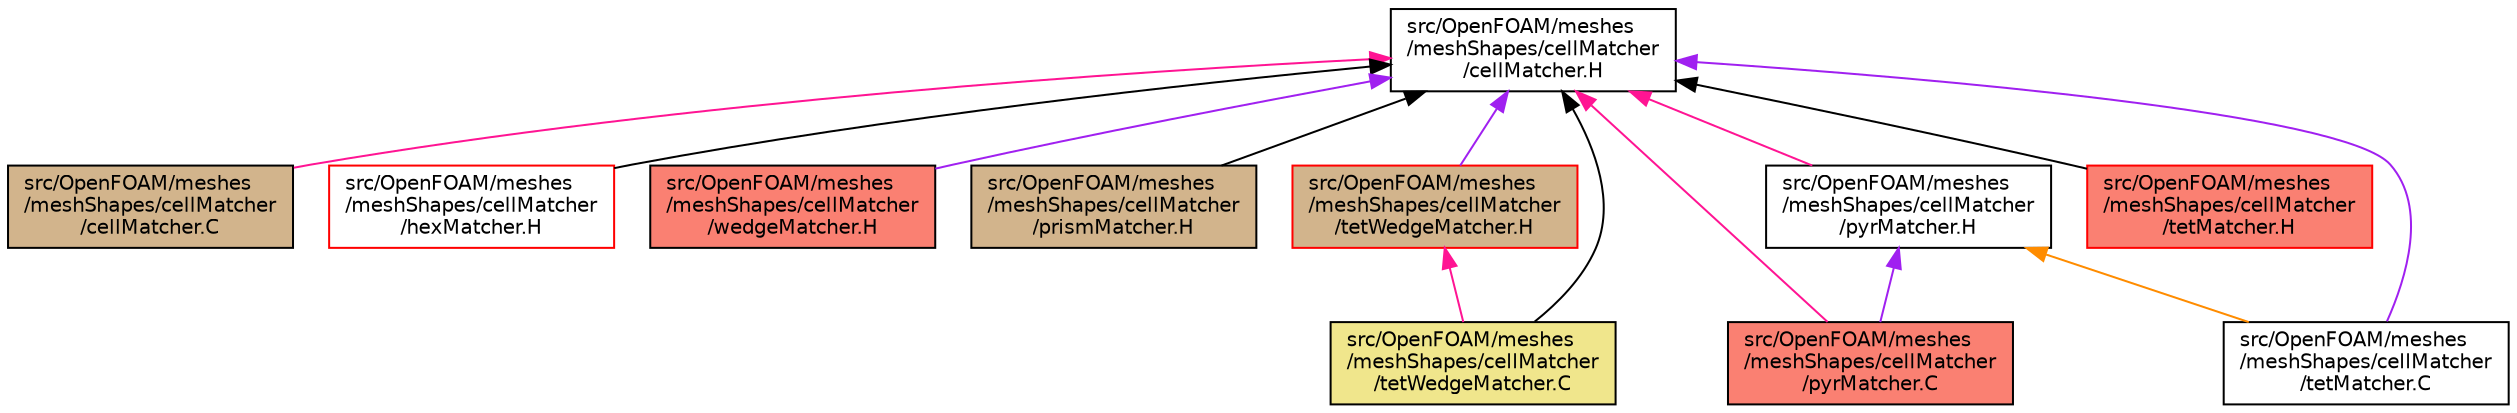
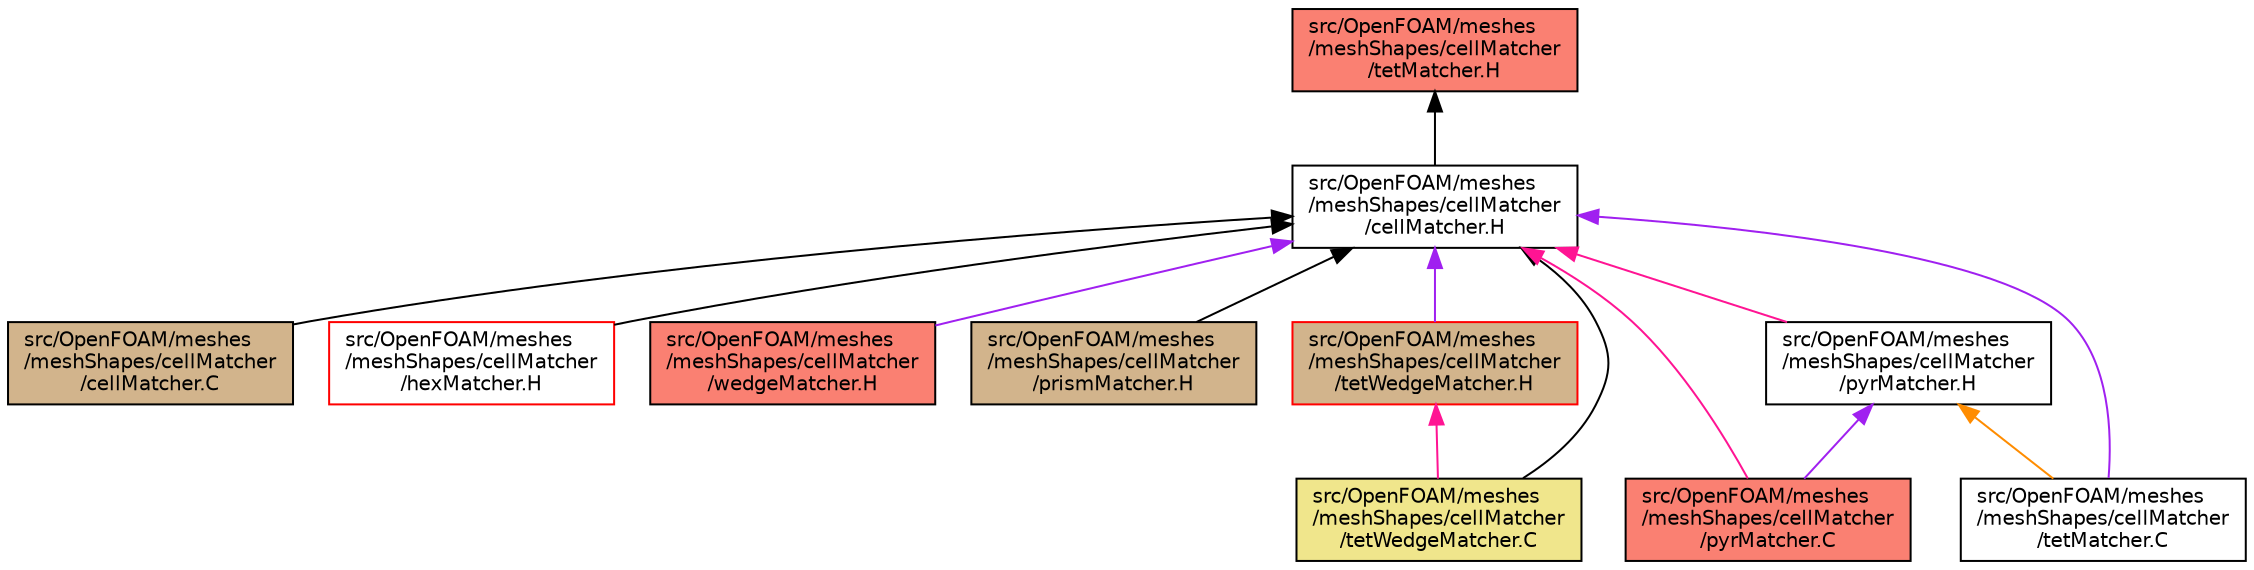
(830, 99) -> (781, 258)
(1892, 125) -> (1435, 139)
(2230, 207) -> (1435, 50)
